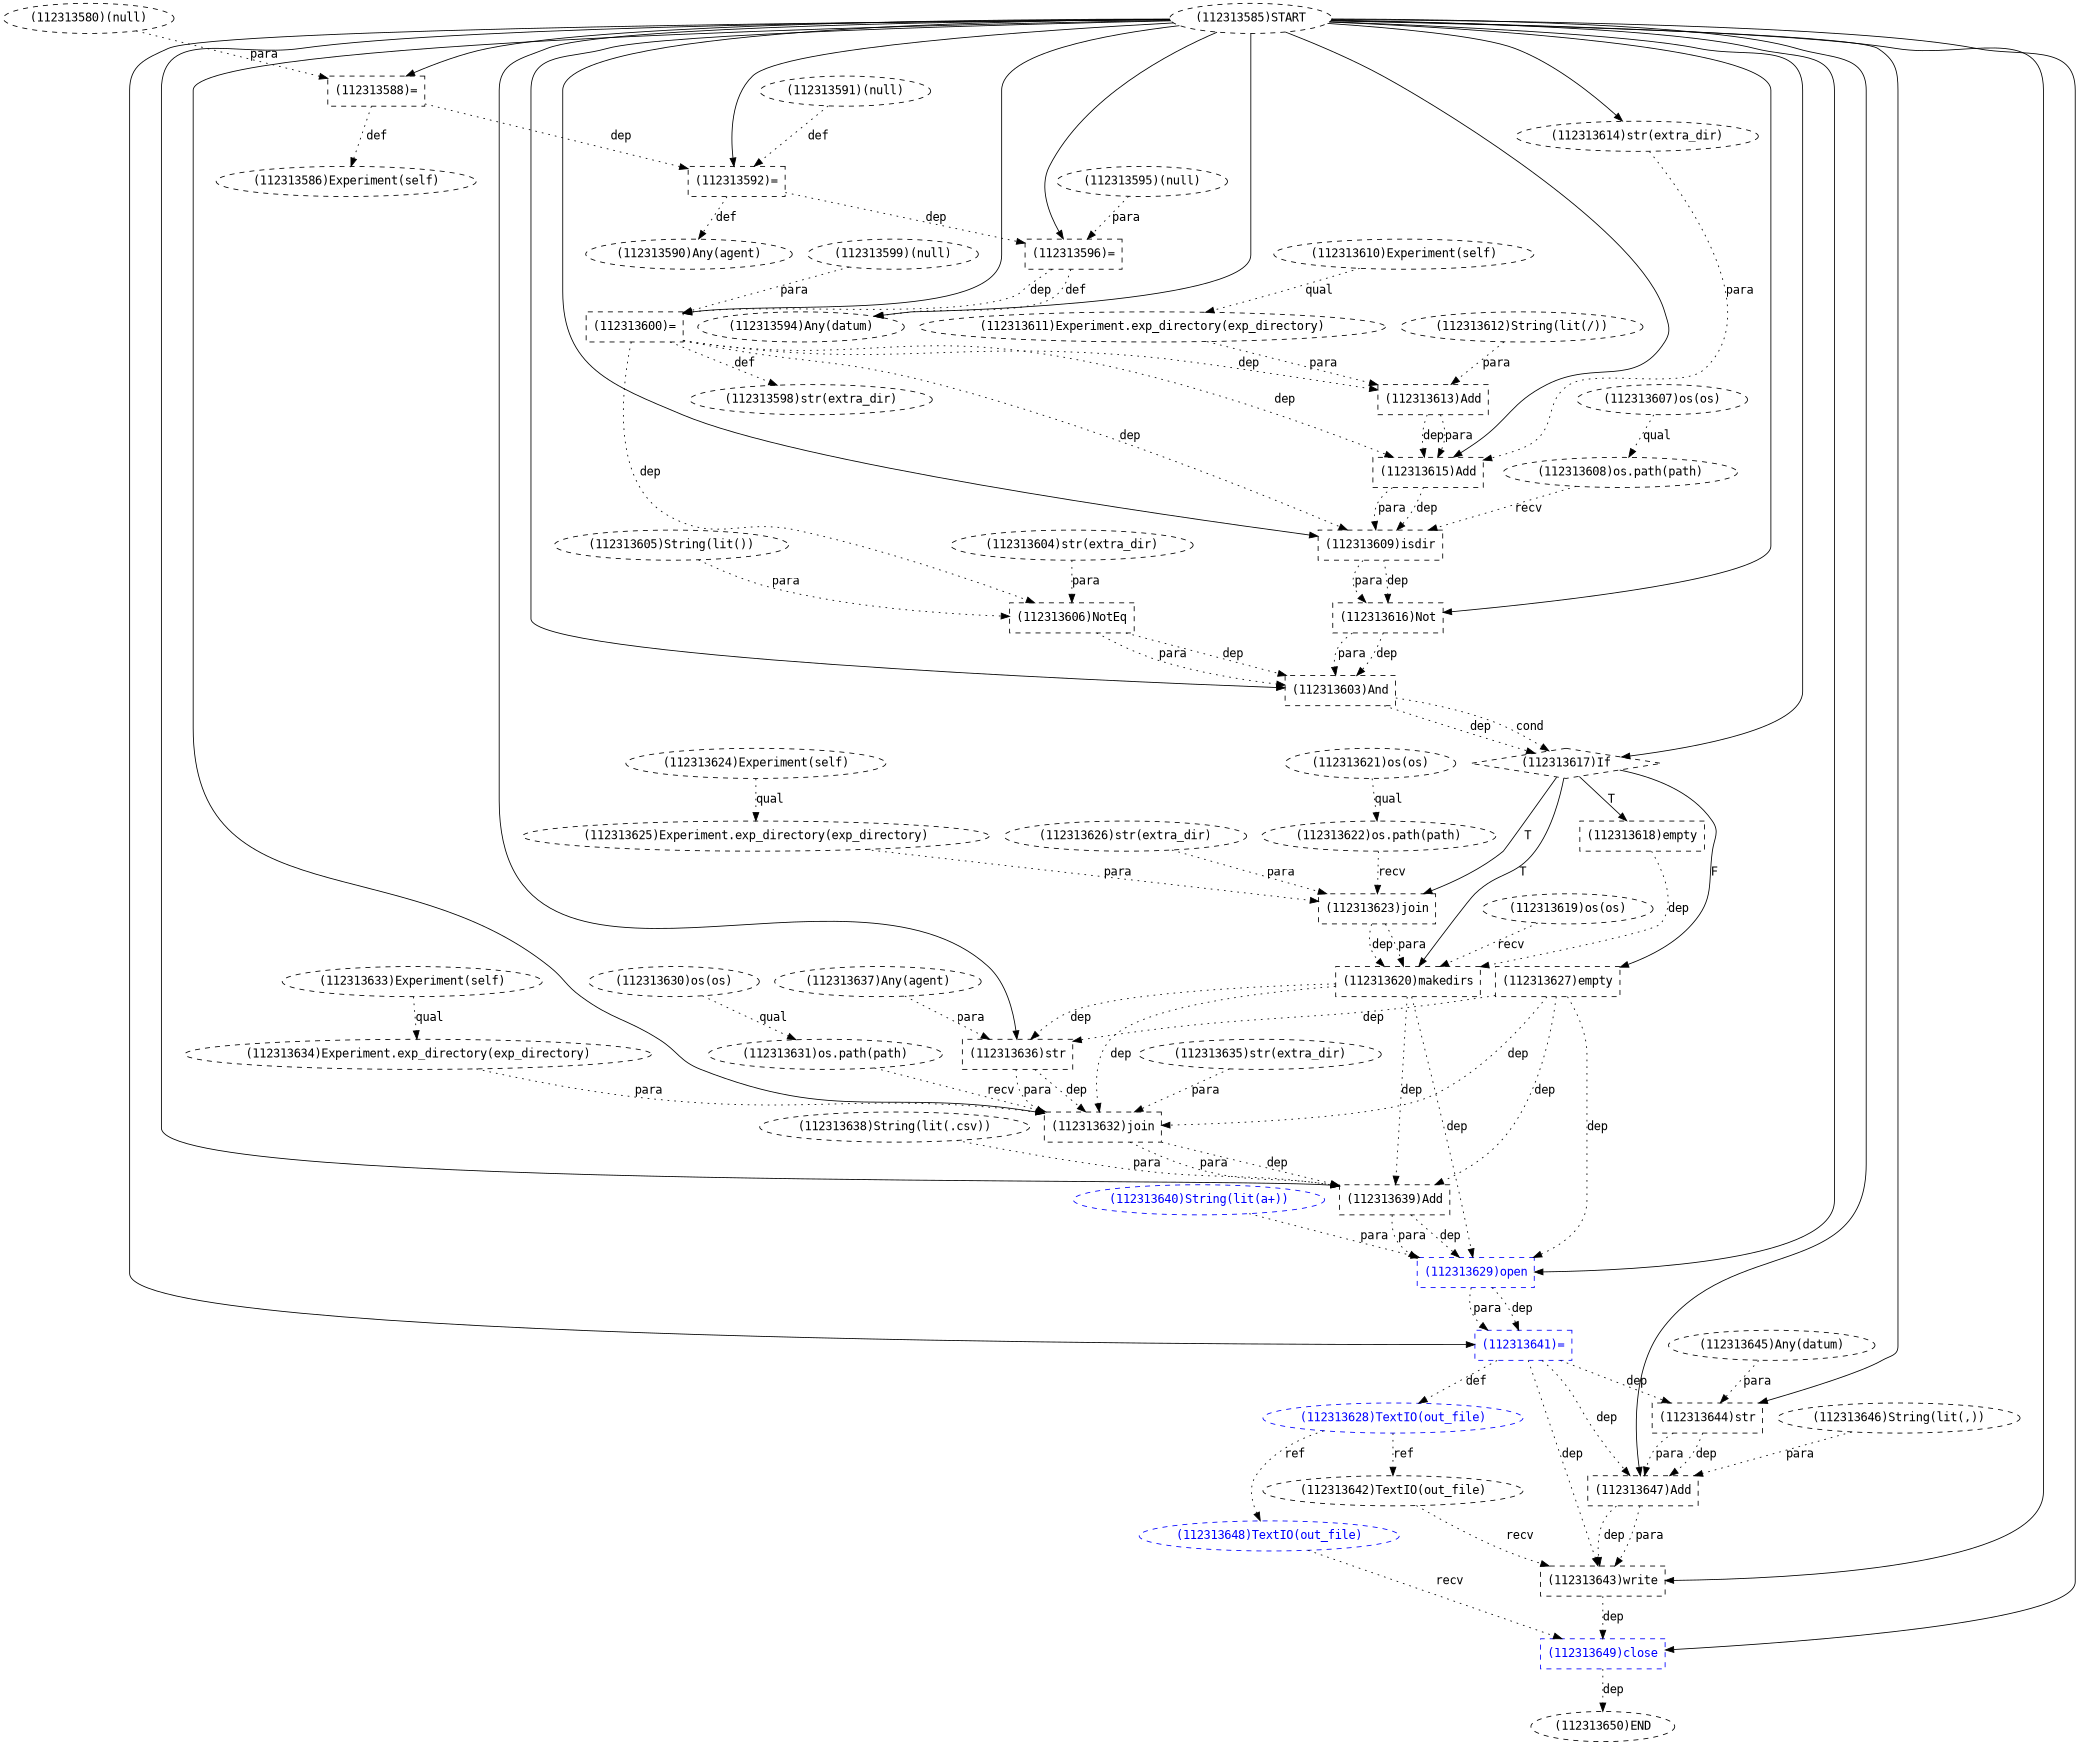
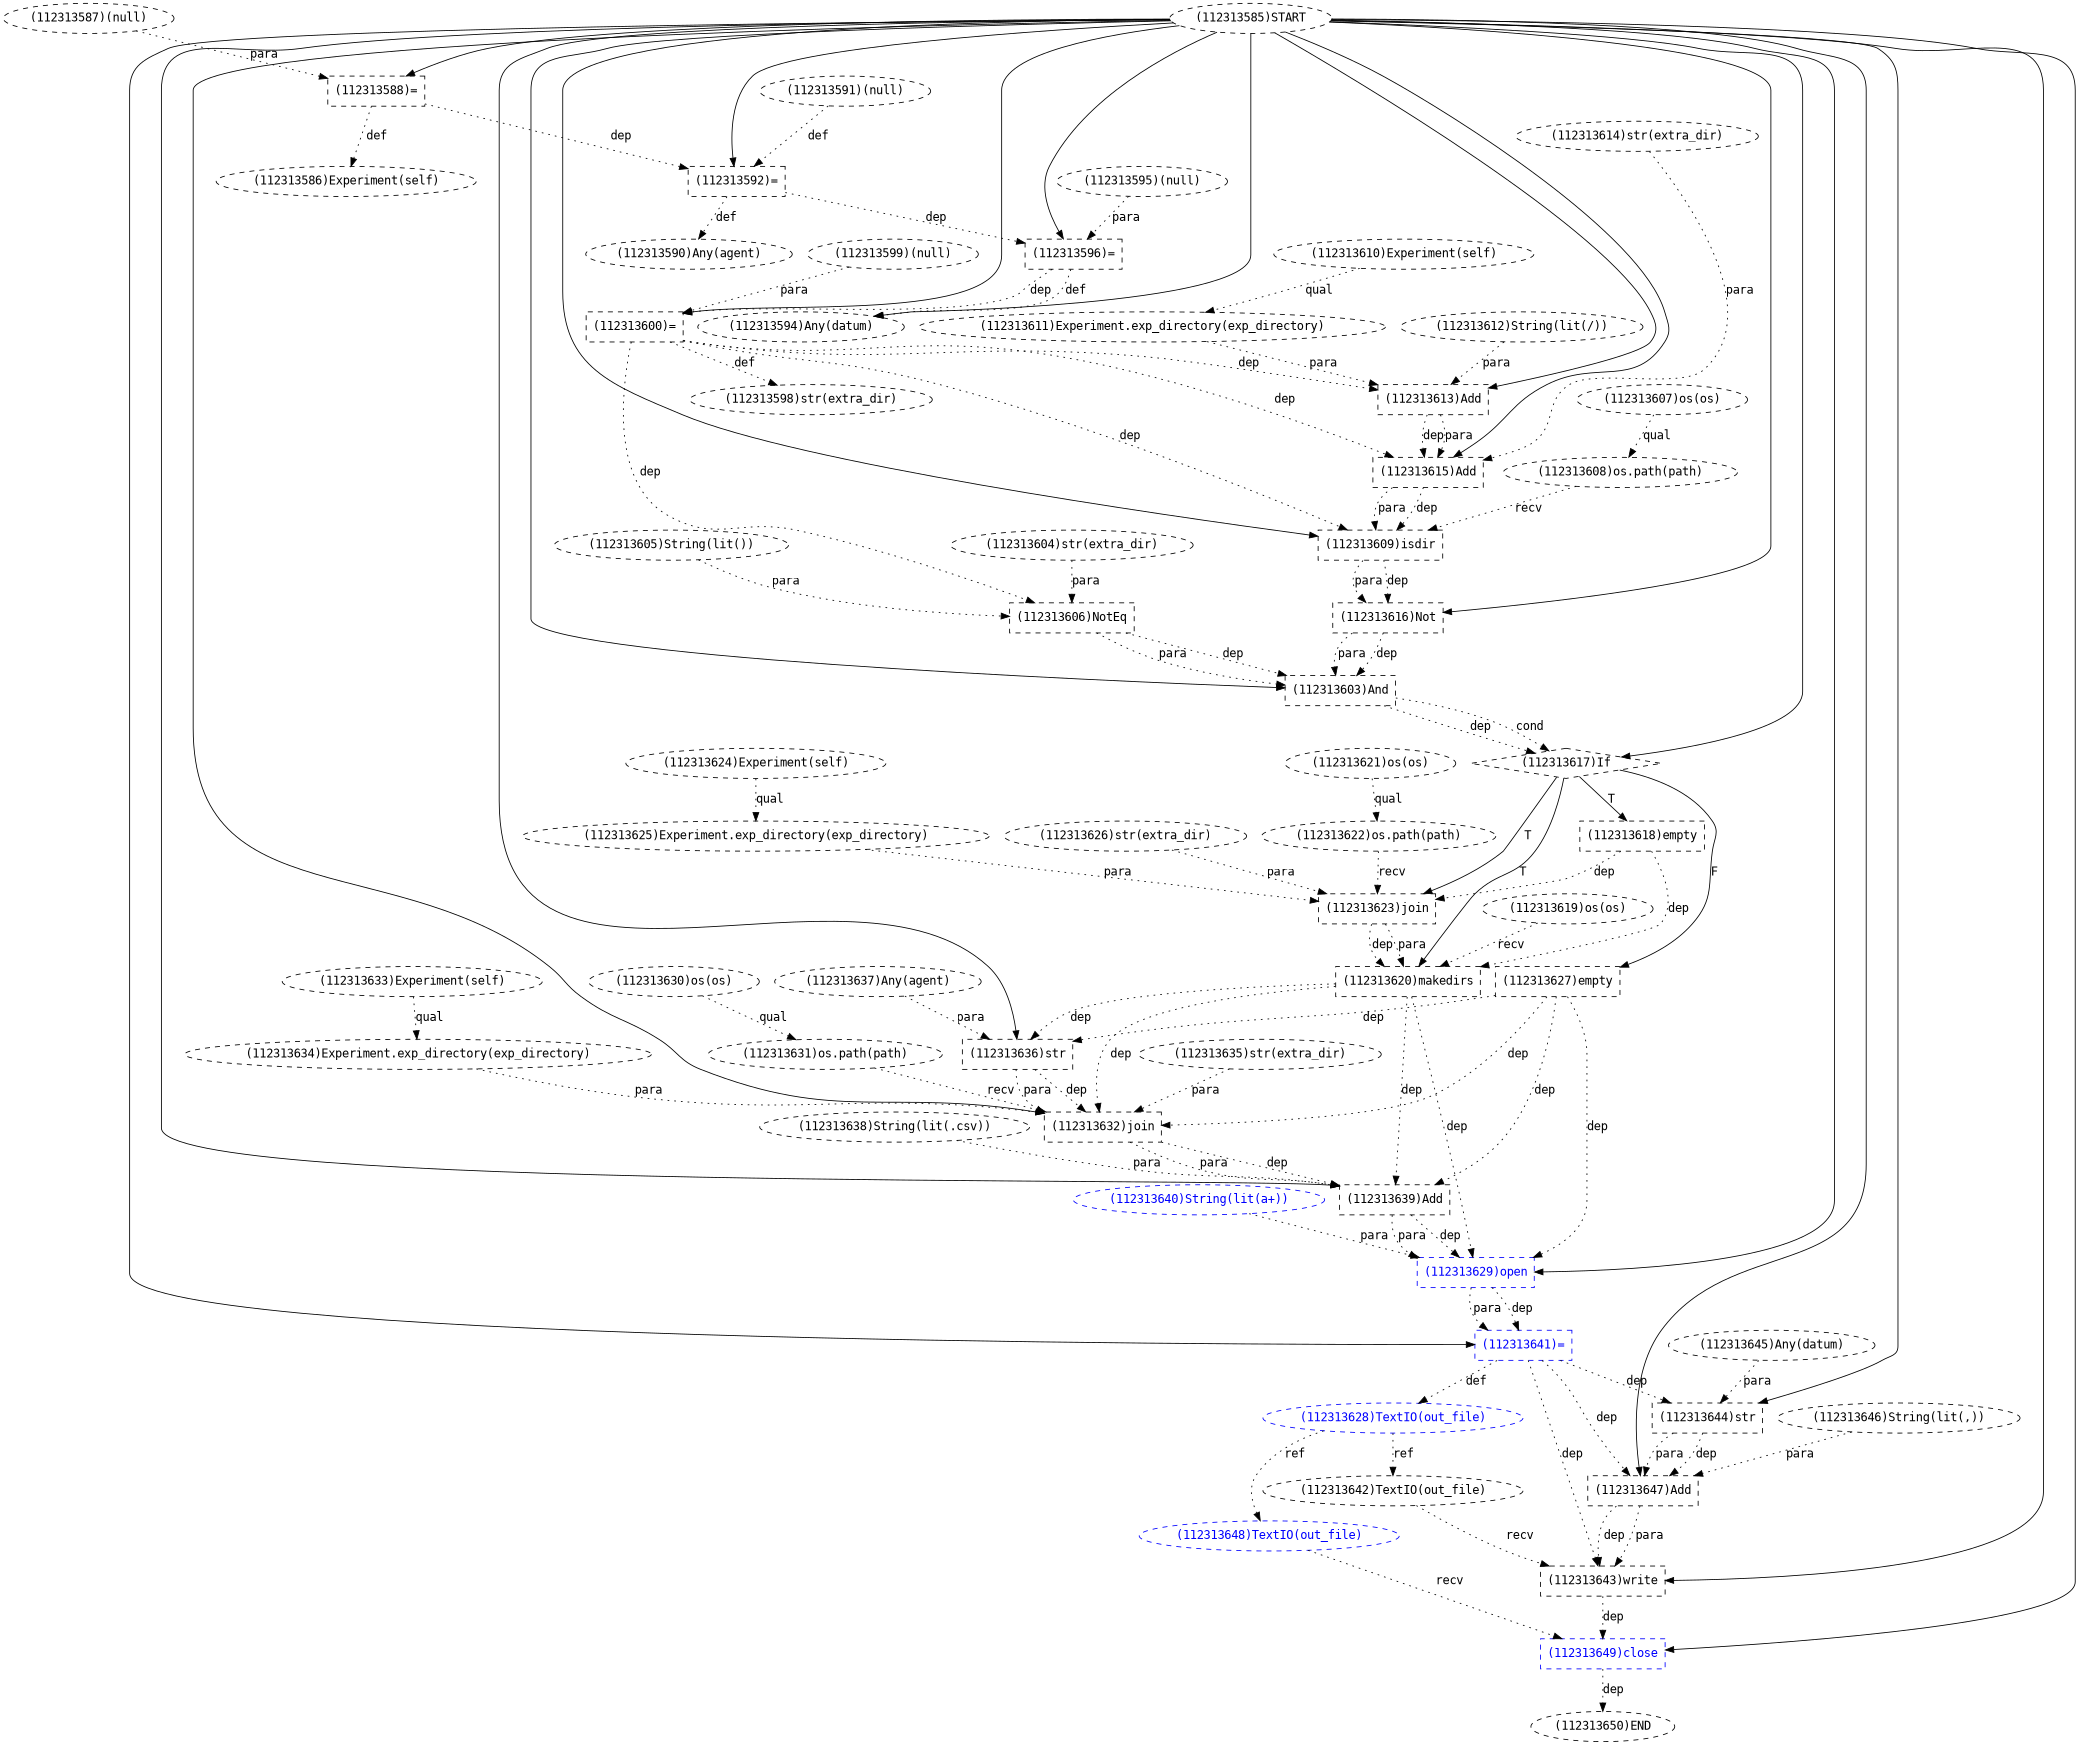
(89, 18) -> (89, 18)
(1482, 40) -> (1553, 214)
none -> (1536, 884)
